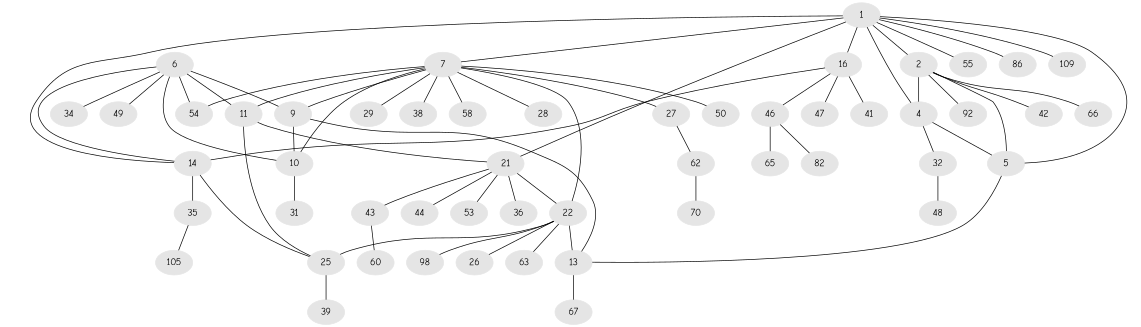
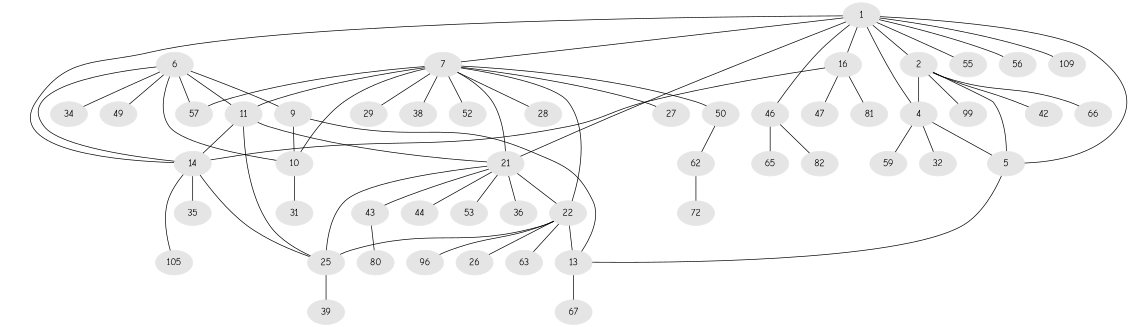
(1018, 65) -> (1018, 65)
(807, 89) -> (810, 61)
(352, 91) -> (494, 104)
(194, 114) -> (194, 114)
(468, 114) -> (468, 114)
(869, 114) -> (869, 114)
(968, 114) -> (968, 114)
none -> (218, 139)
(684, 139) -> (708, 139)
none -> (888, 164)
none -> (388, 183)
(696, 213) -> (696, 213)
(938, 213) -> none
(183, 238) -> (166, 210)
(376, 263) -> (376, 263)
(425, 263) -> (425, 263)
